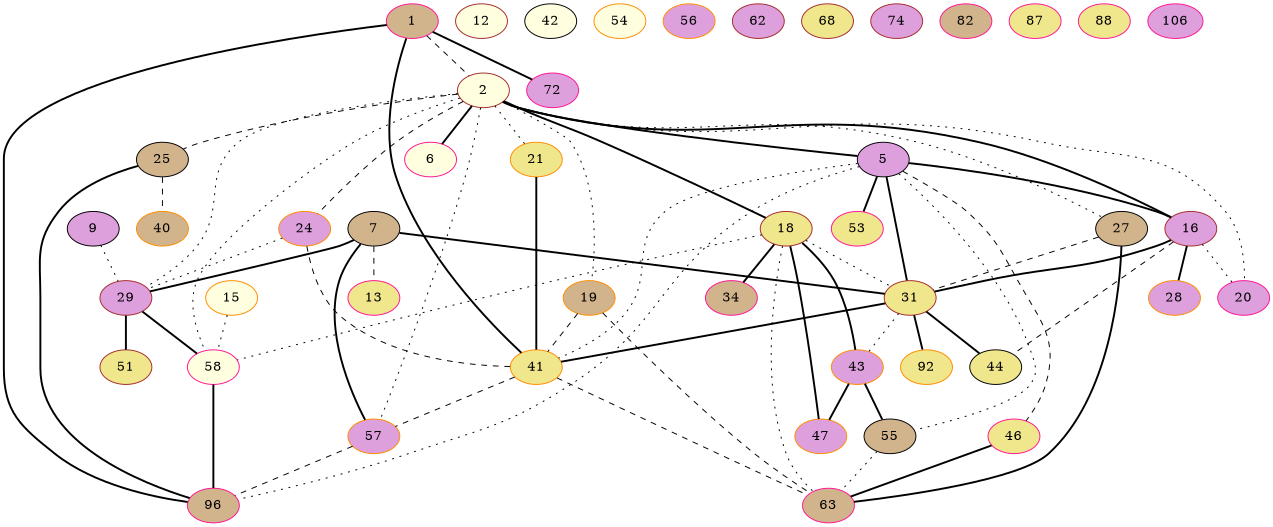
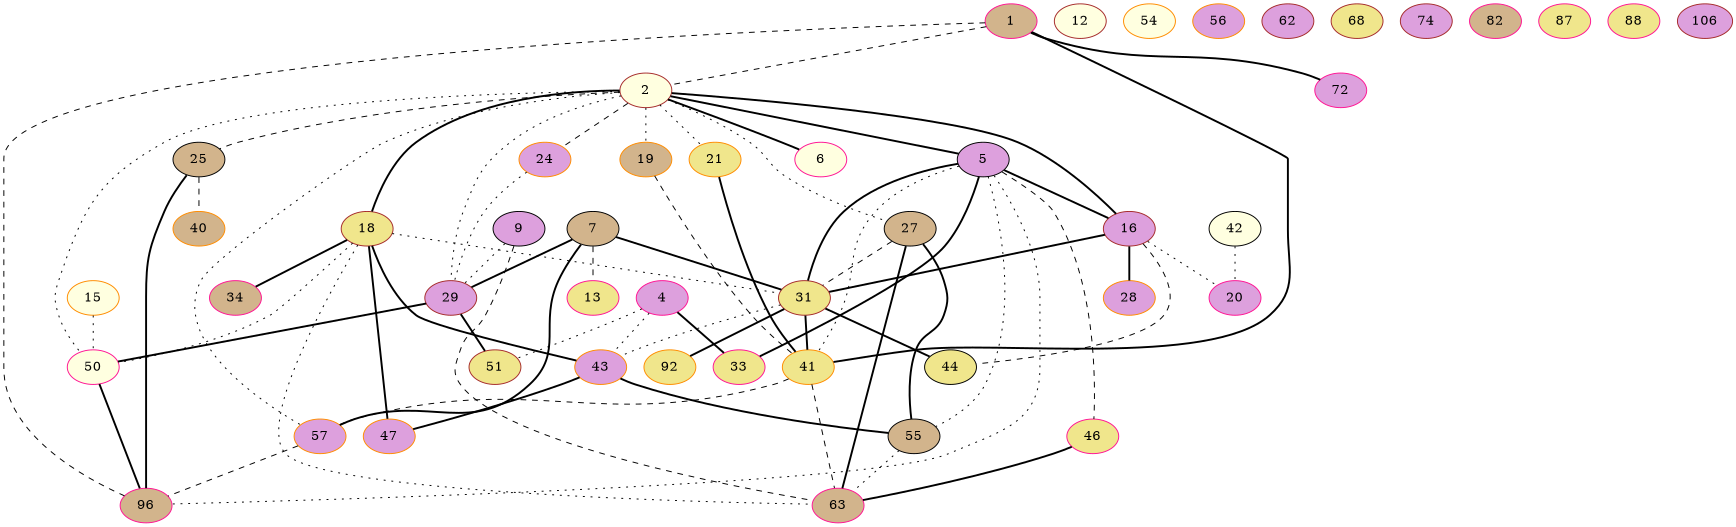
(1175, 21) -> (1705, 21)
(929, 126) -> (1235, 263)
(4, 177) -> (288, 70)
(857, 229) -> (739, 367)
none -> (662, 298)
none -> (933, 330)
(384, 342) -> none
(213, 367) -> (93, 367)
(702, 408) -> (556, 438)
